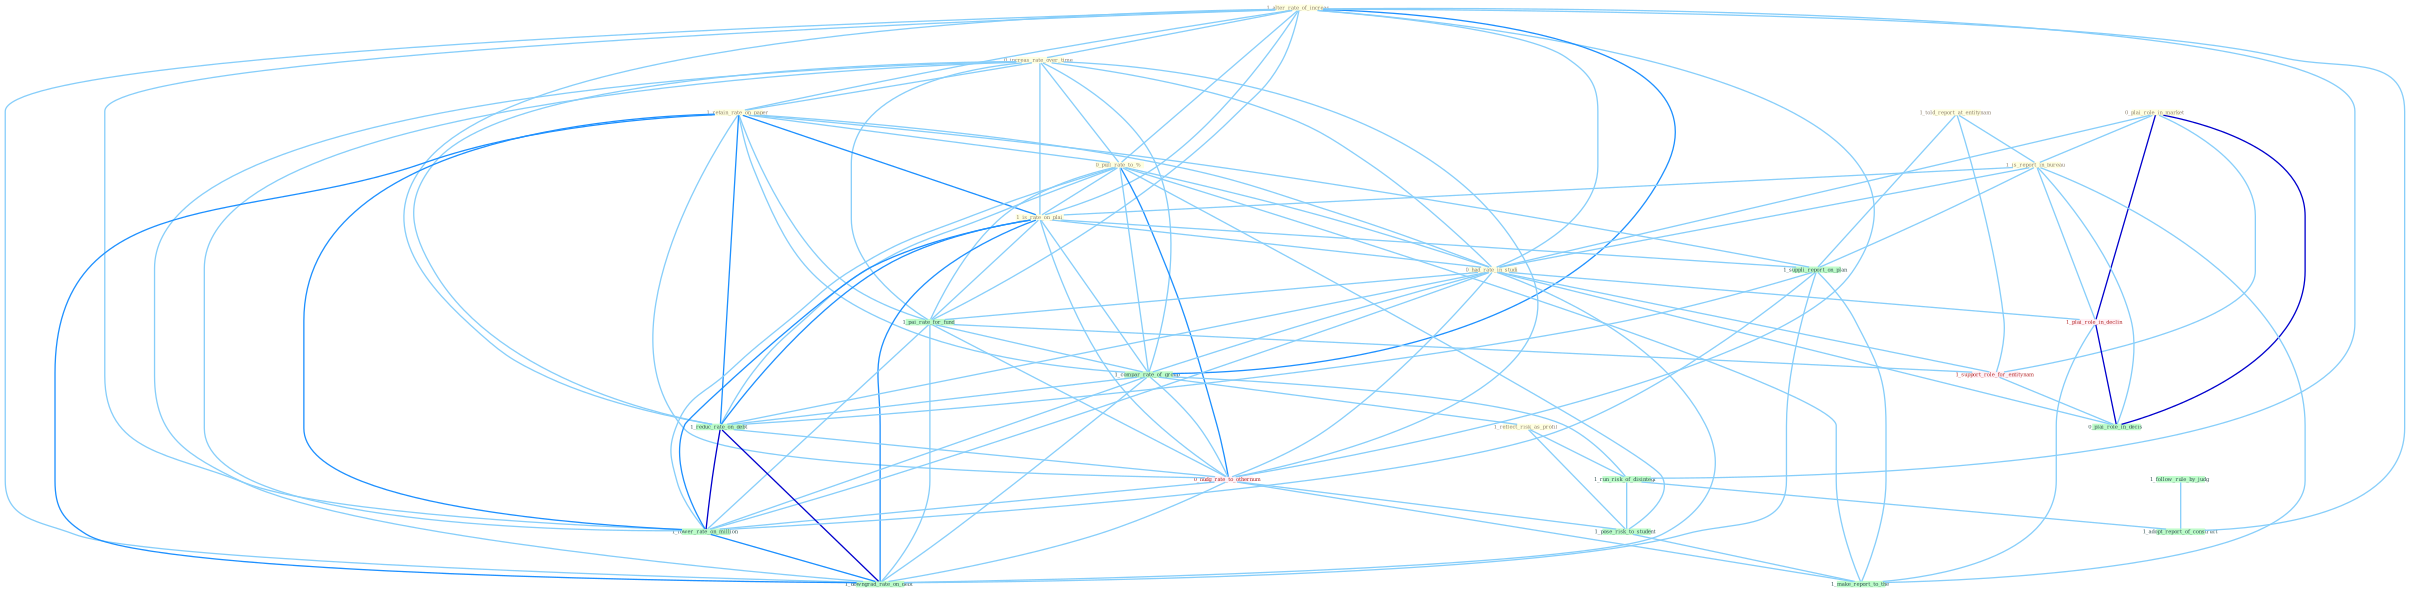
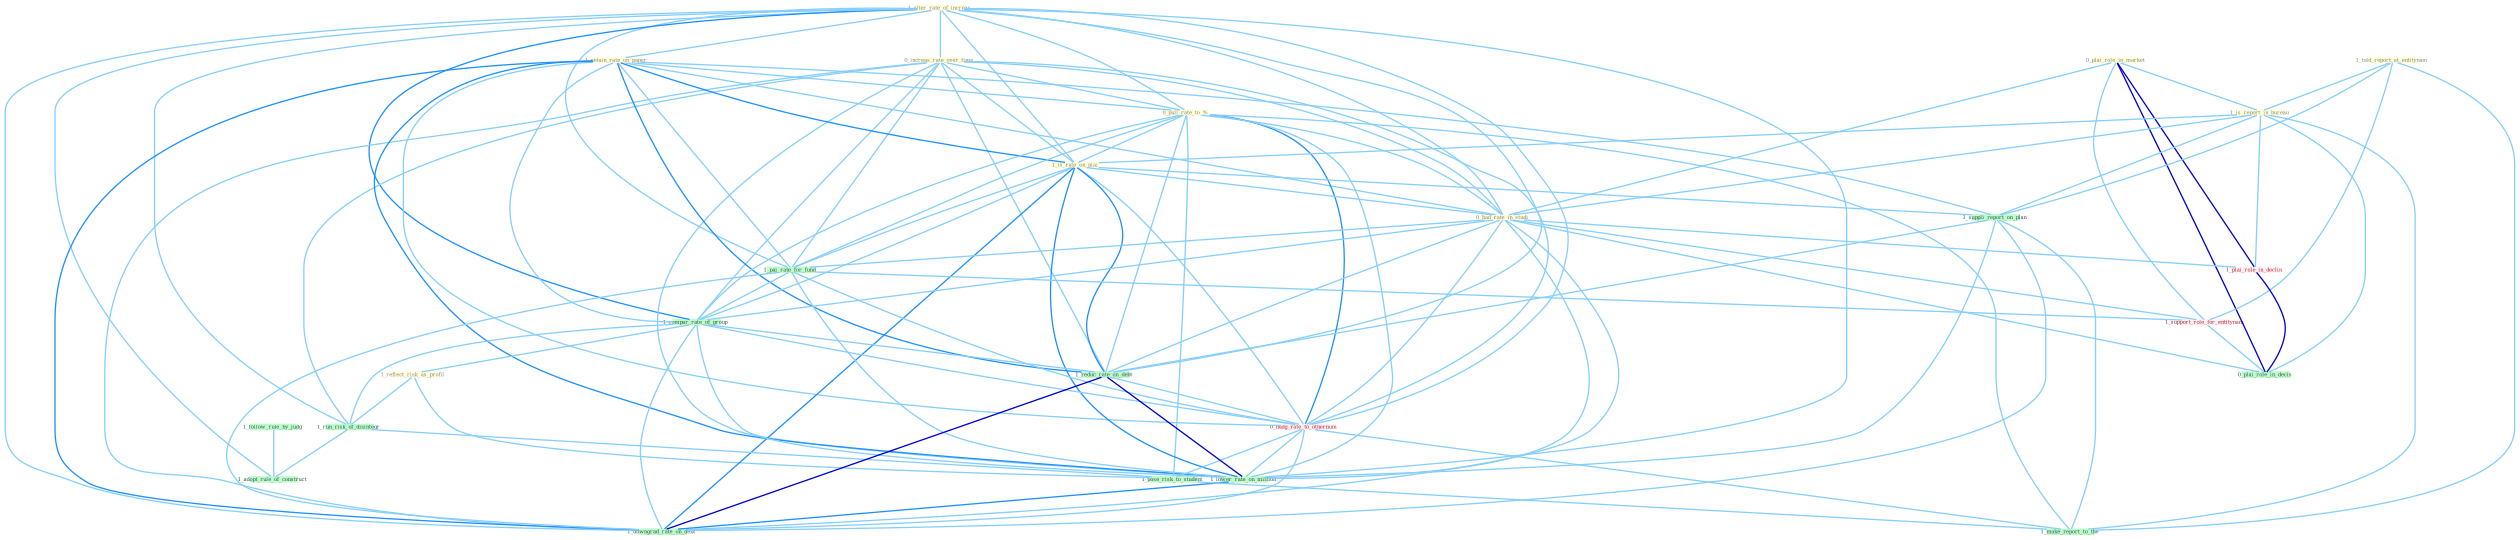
(889, 86) -> (511, 137)
(2051, 507) -> (2510, 438)
(2181, 532) -> (274, 479)
